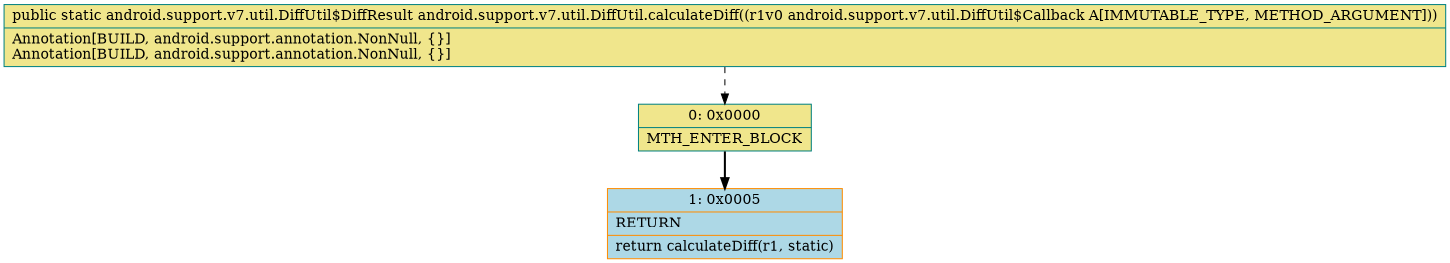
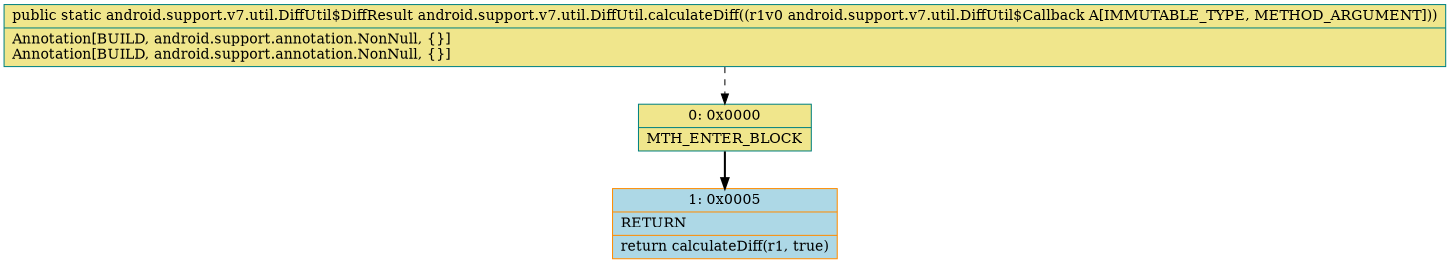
(725, 247) -> (725, 247)
